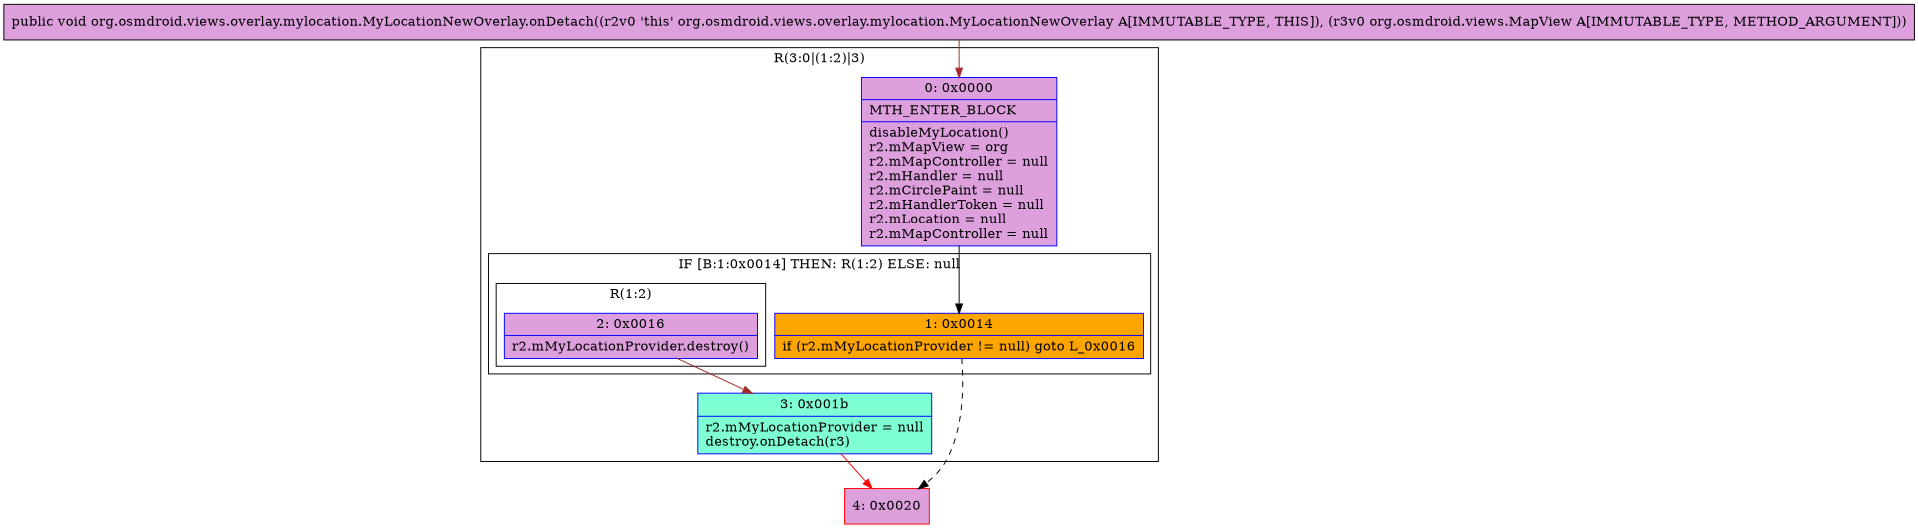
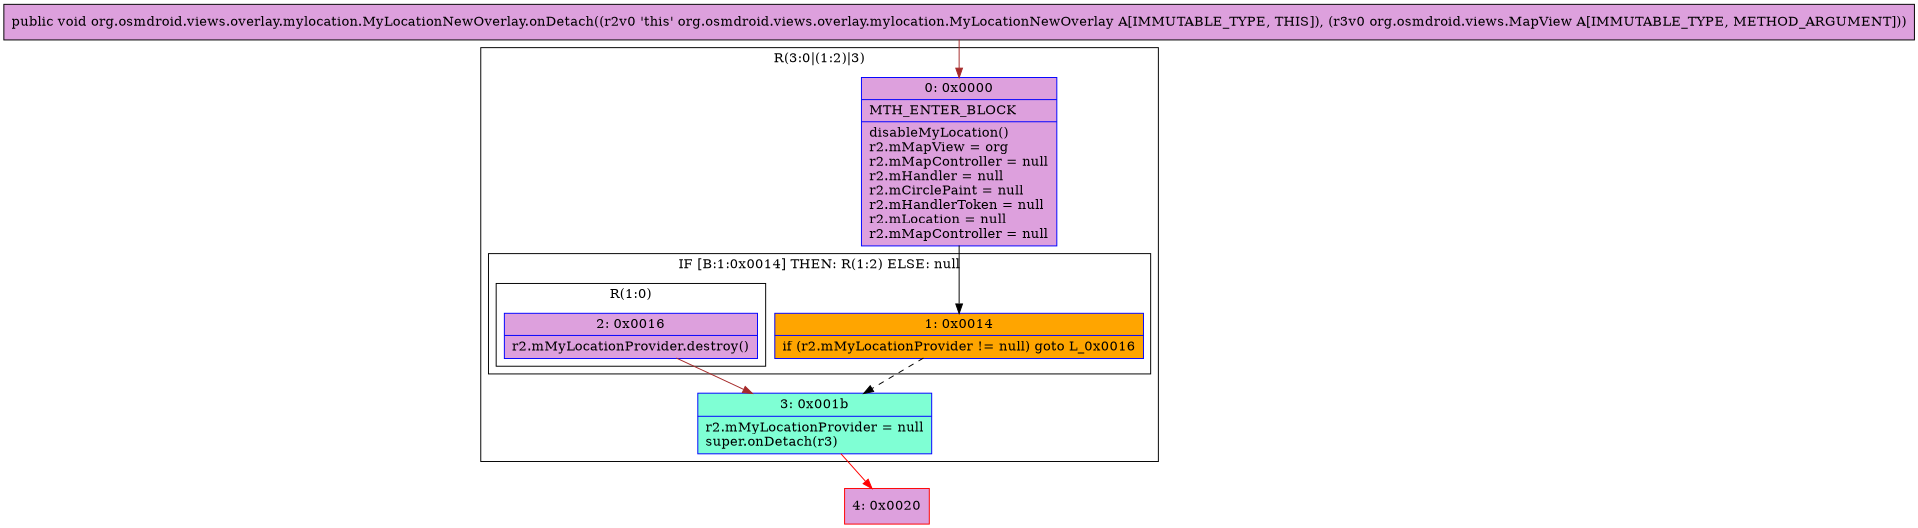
(631, 295) -> (631, 295)
(959, 425) -> (907, 368)
(778, 442) -> (772, 442)
